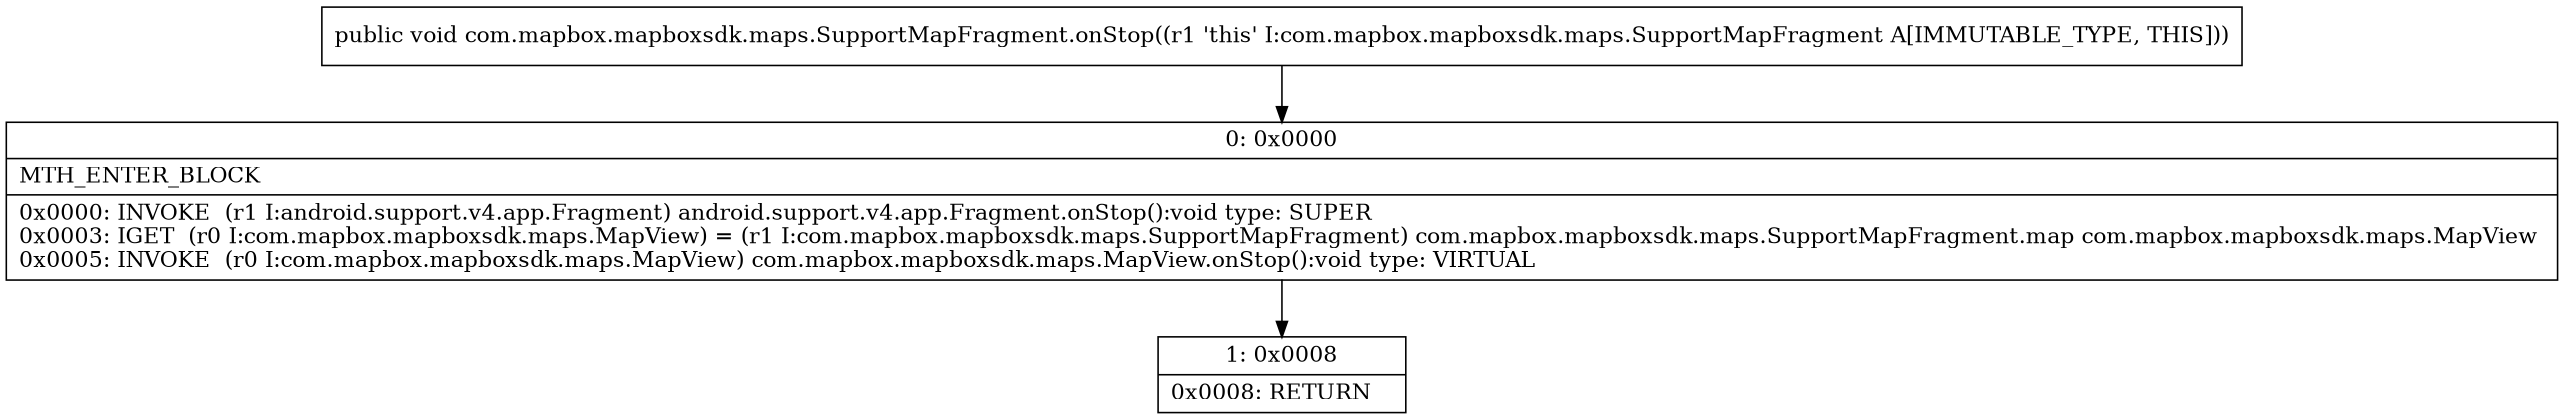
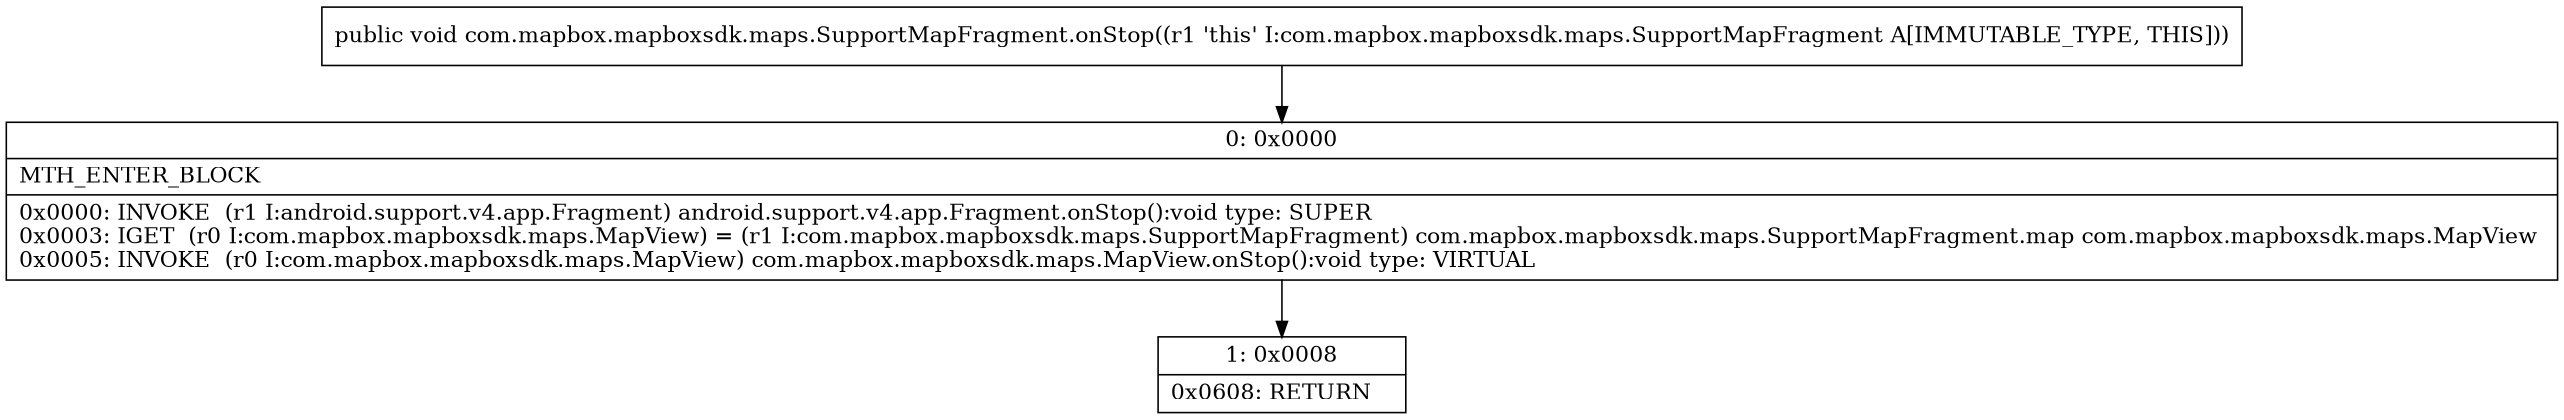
(1282, 393) -> (1282, 393)
